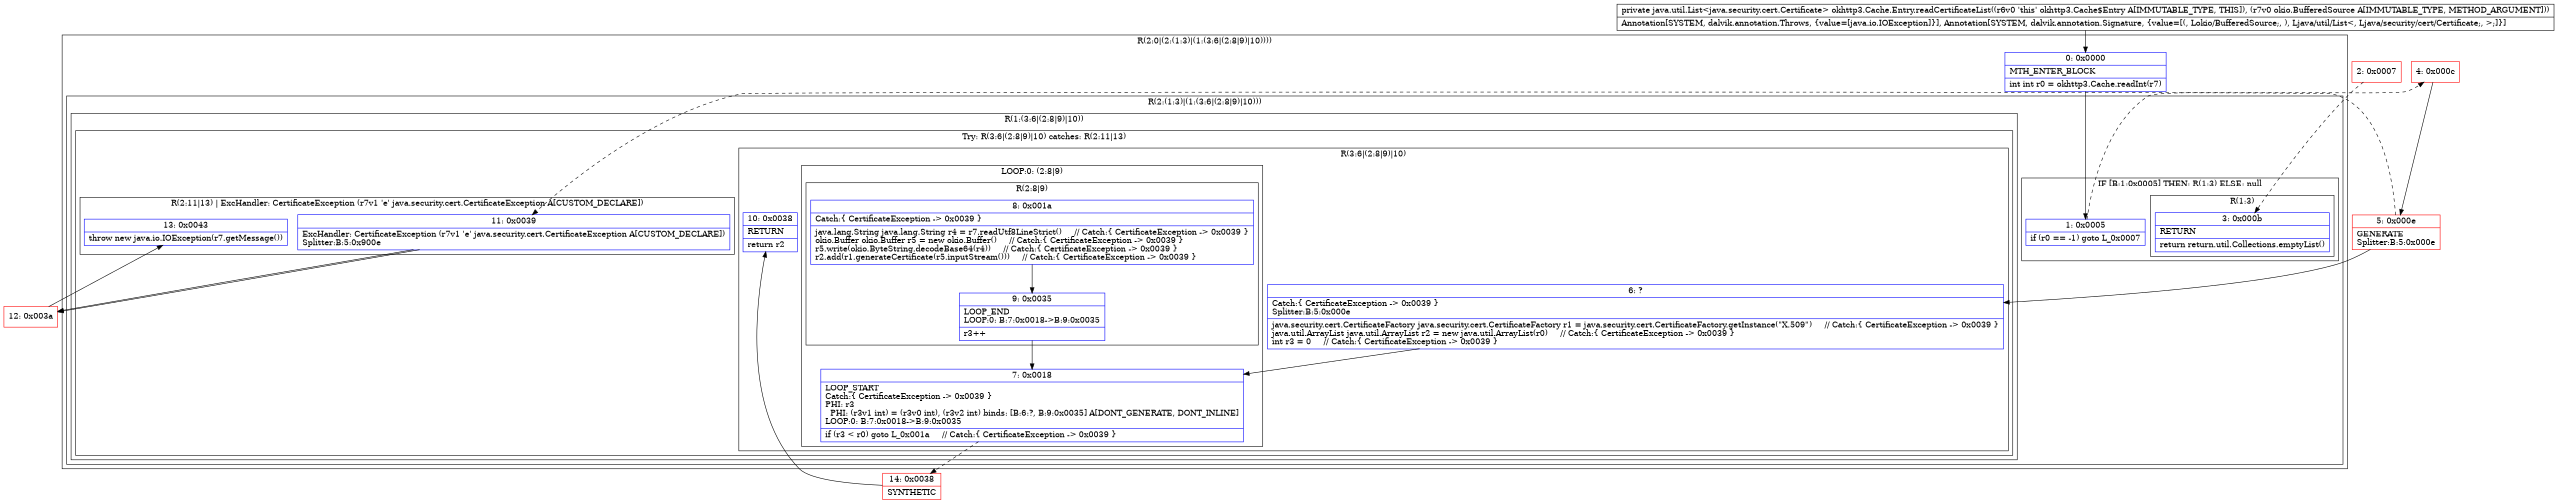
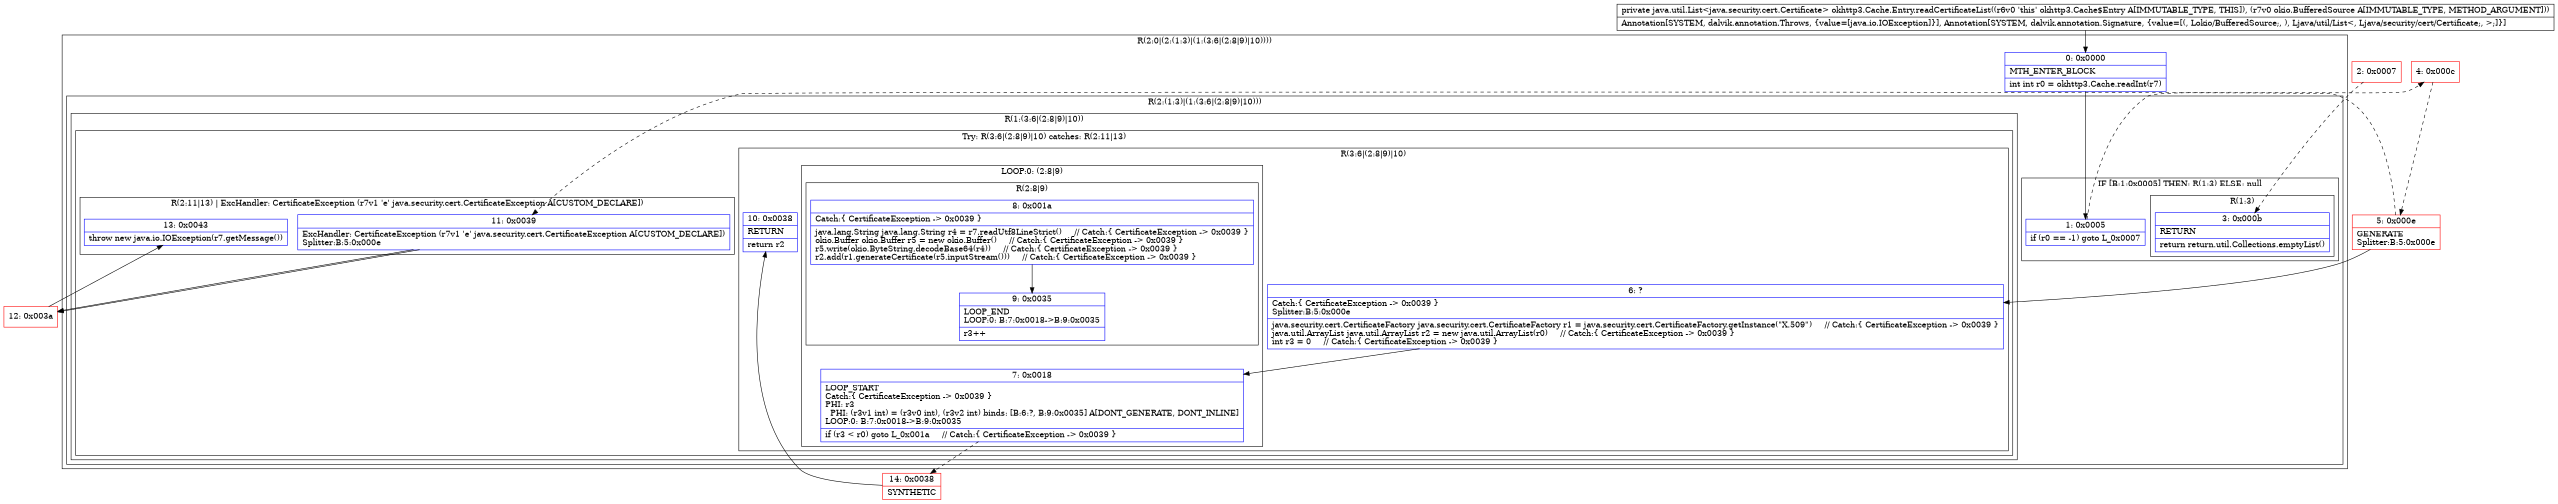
(2417, 146) -> (2417, 146)
(342, 243) -> (342, 243)
(1032, 352) -> none
